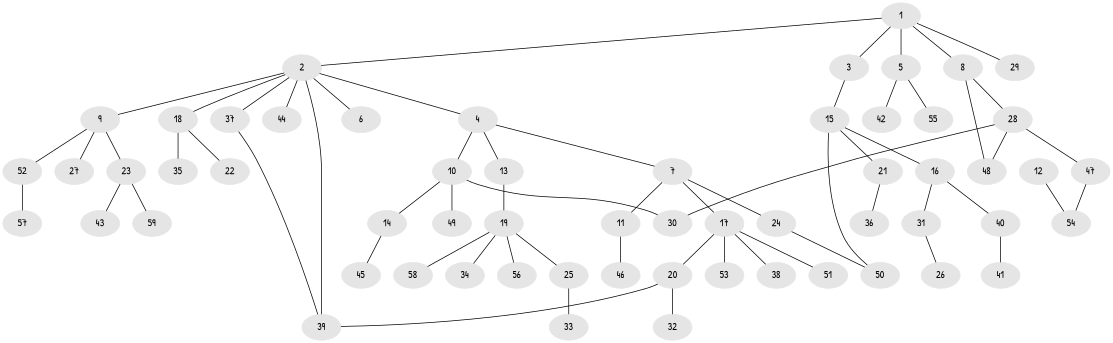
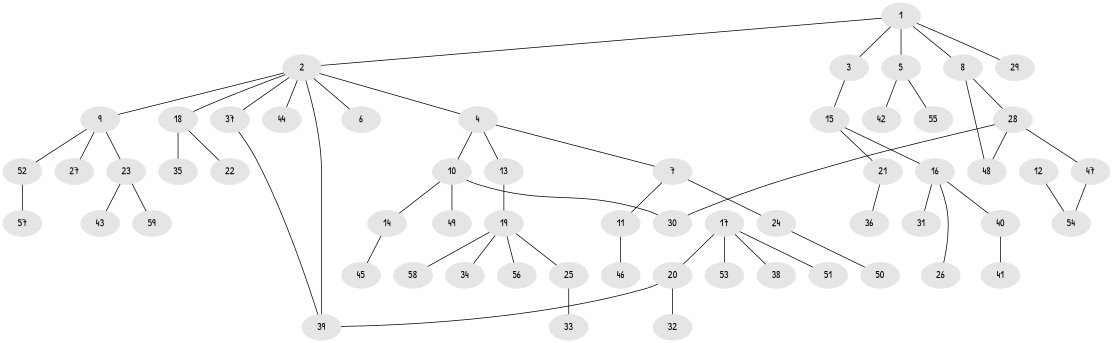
(698, 197) -> none
(833, 204) -> none
(931, 249) -> (948, 223)
